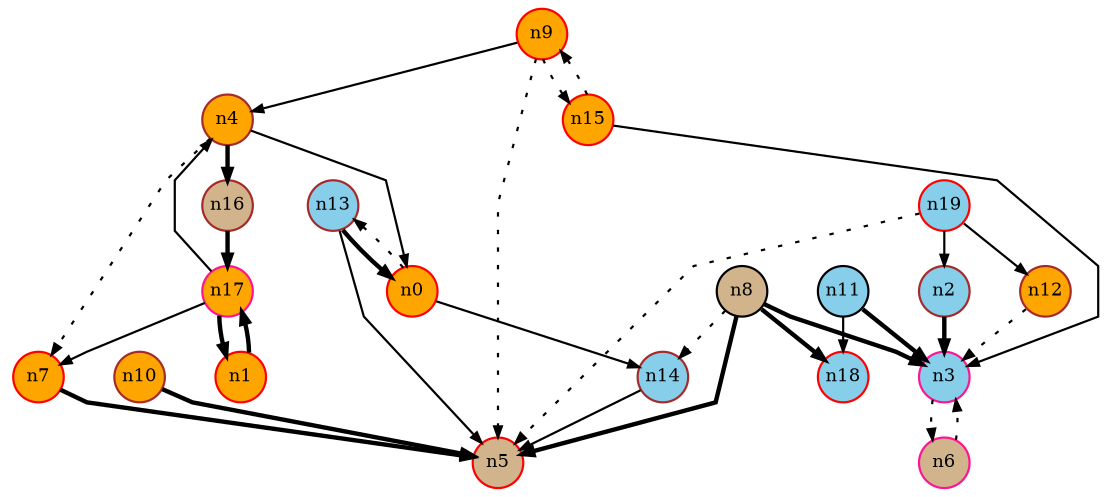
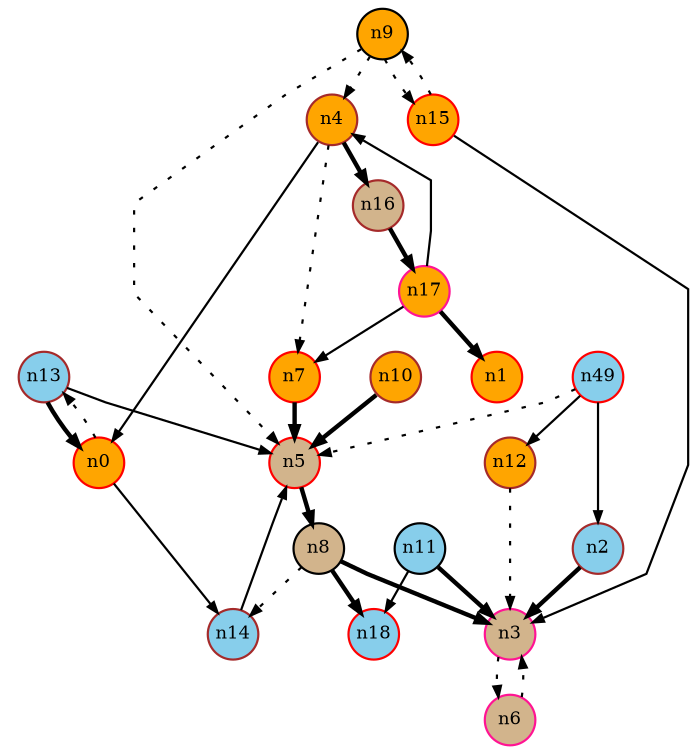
(542, 34) -> (383, 34)
(390, 76) -> (360, 72)
(944, 206) -> (598, 377)
(248, 338) -> none
(944, 377) -> (510, 634)
(667, 415) -> (305, 500)
